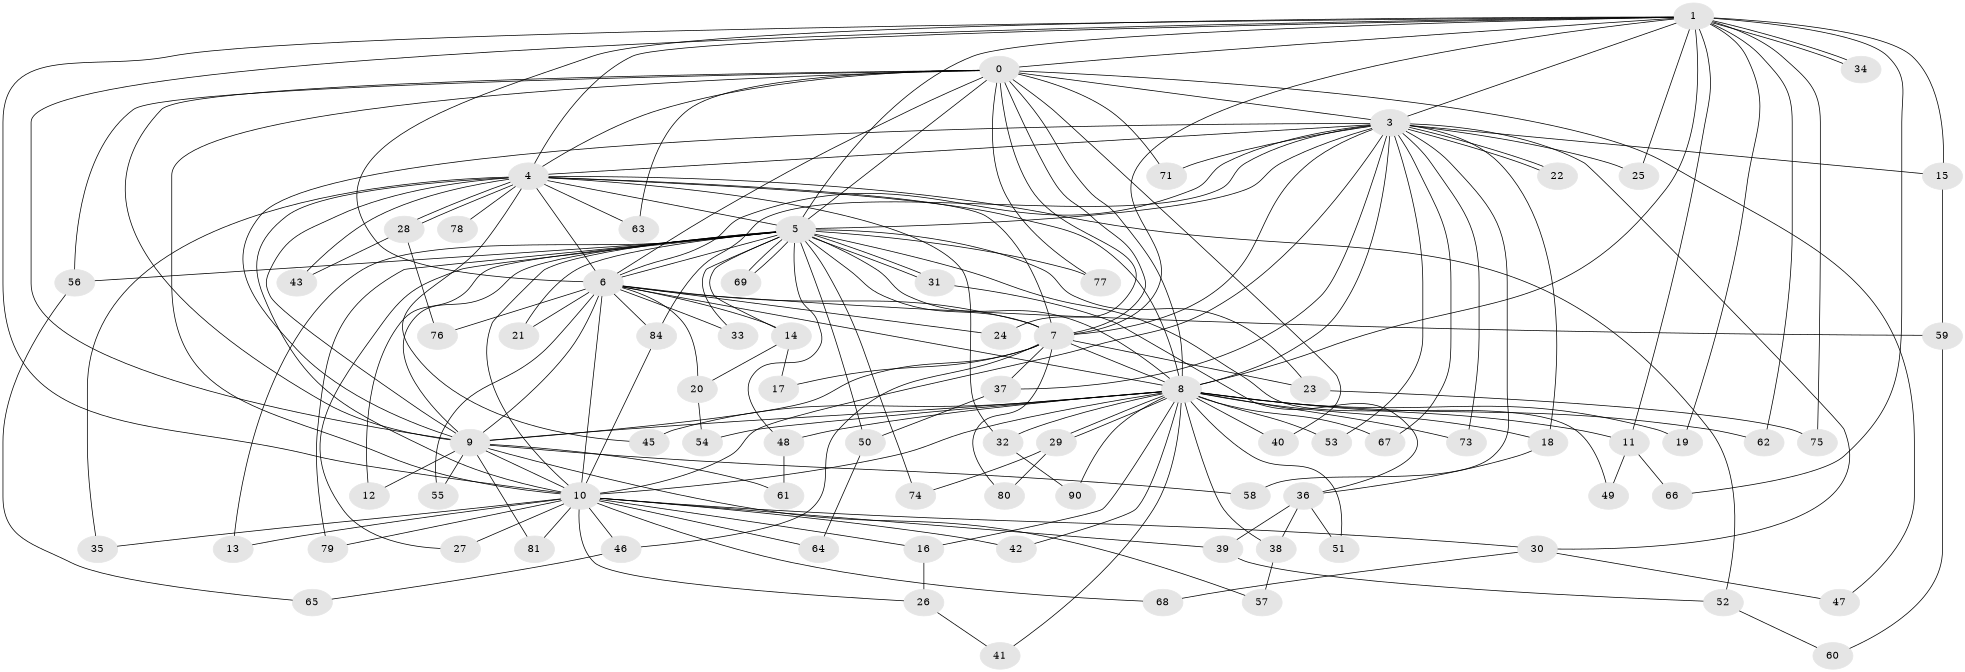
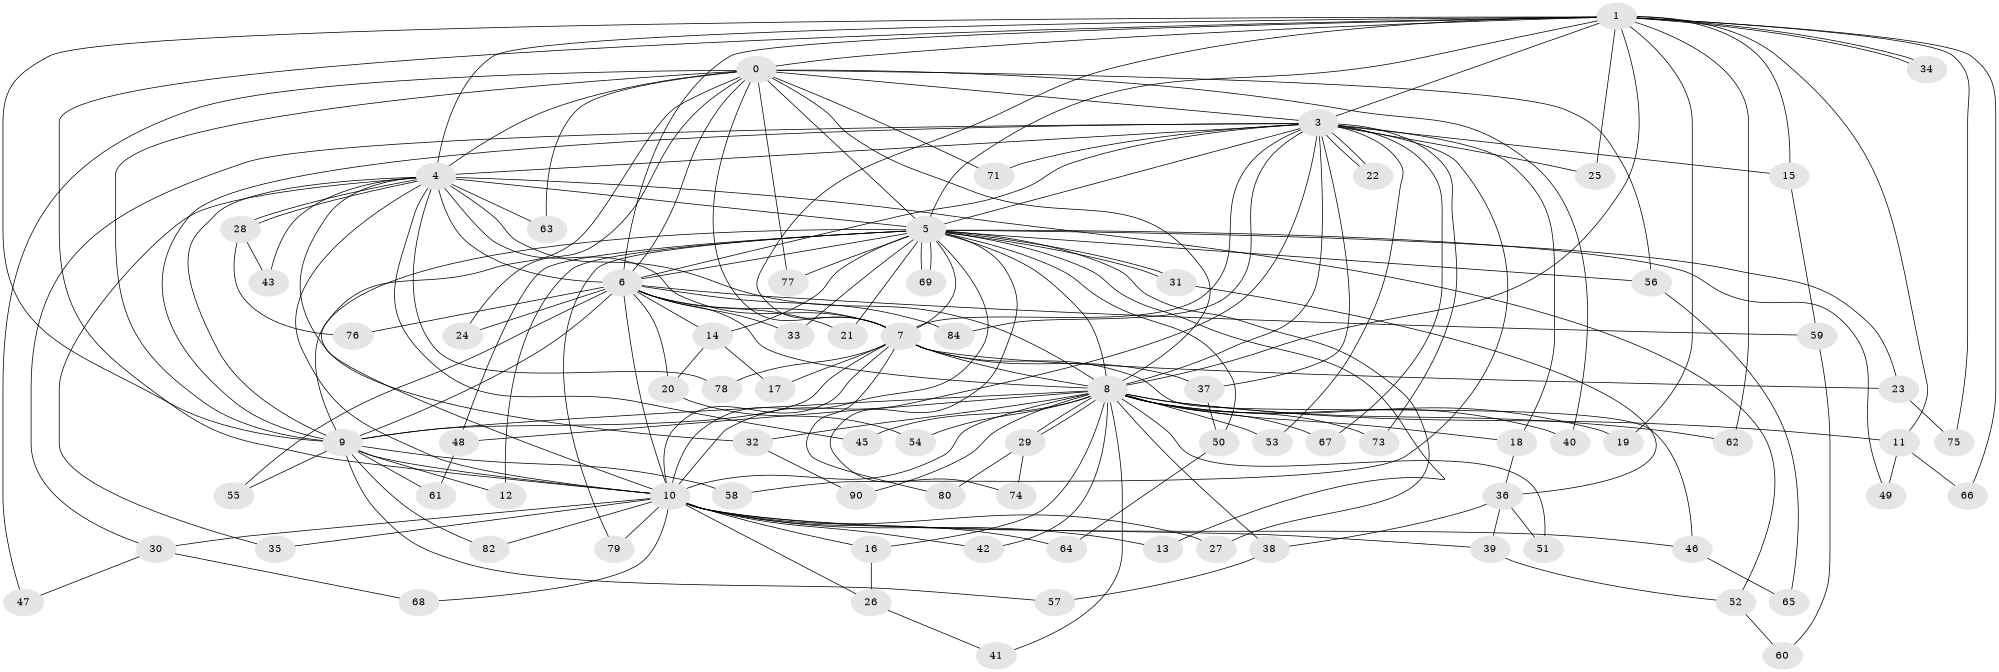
none -> (796, 365)
(619, 416) -> (834, 399)
(534, 549) -> (489, 549)
